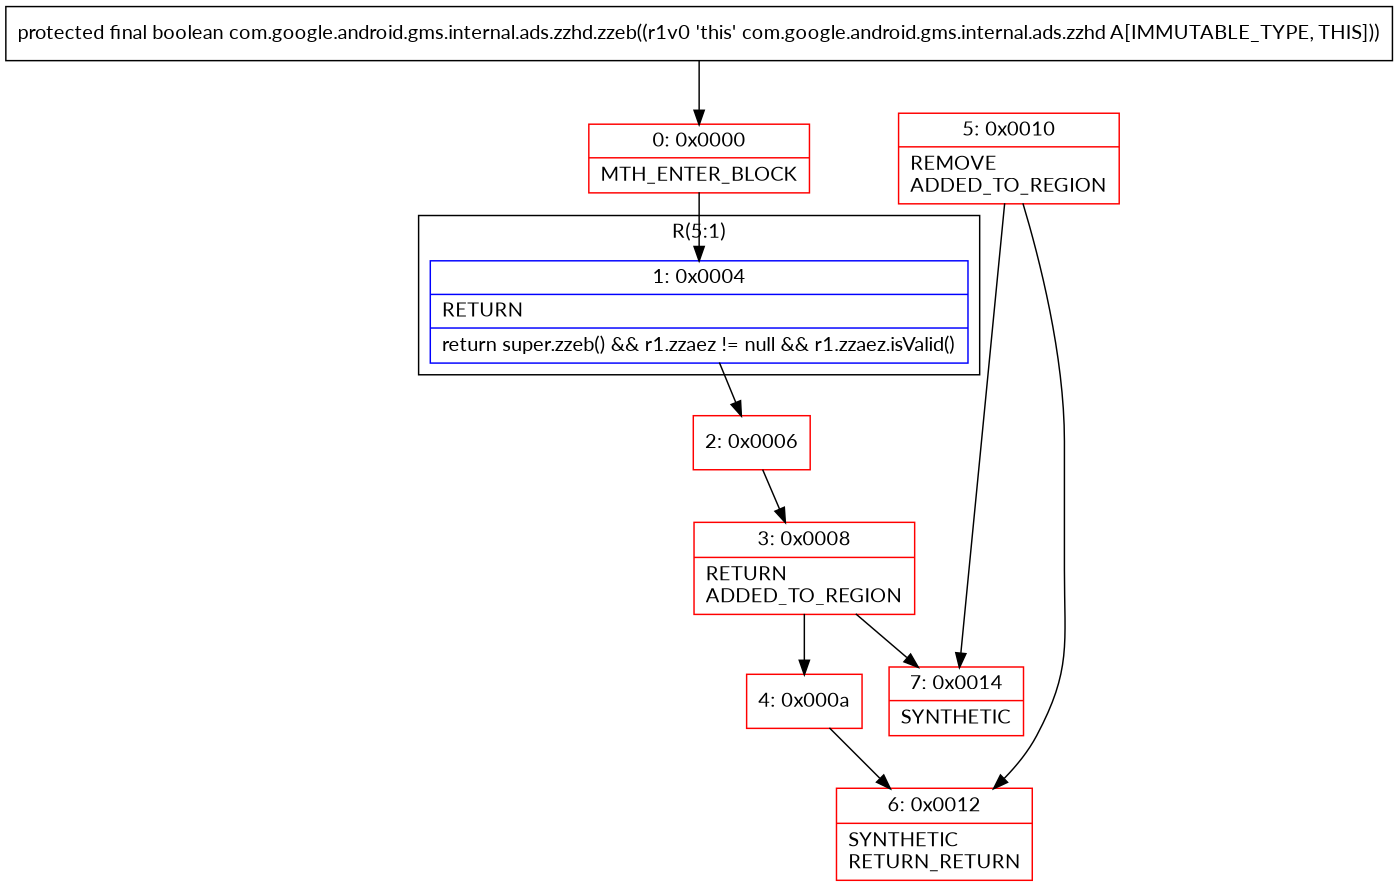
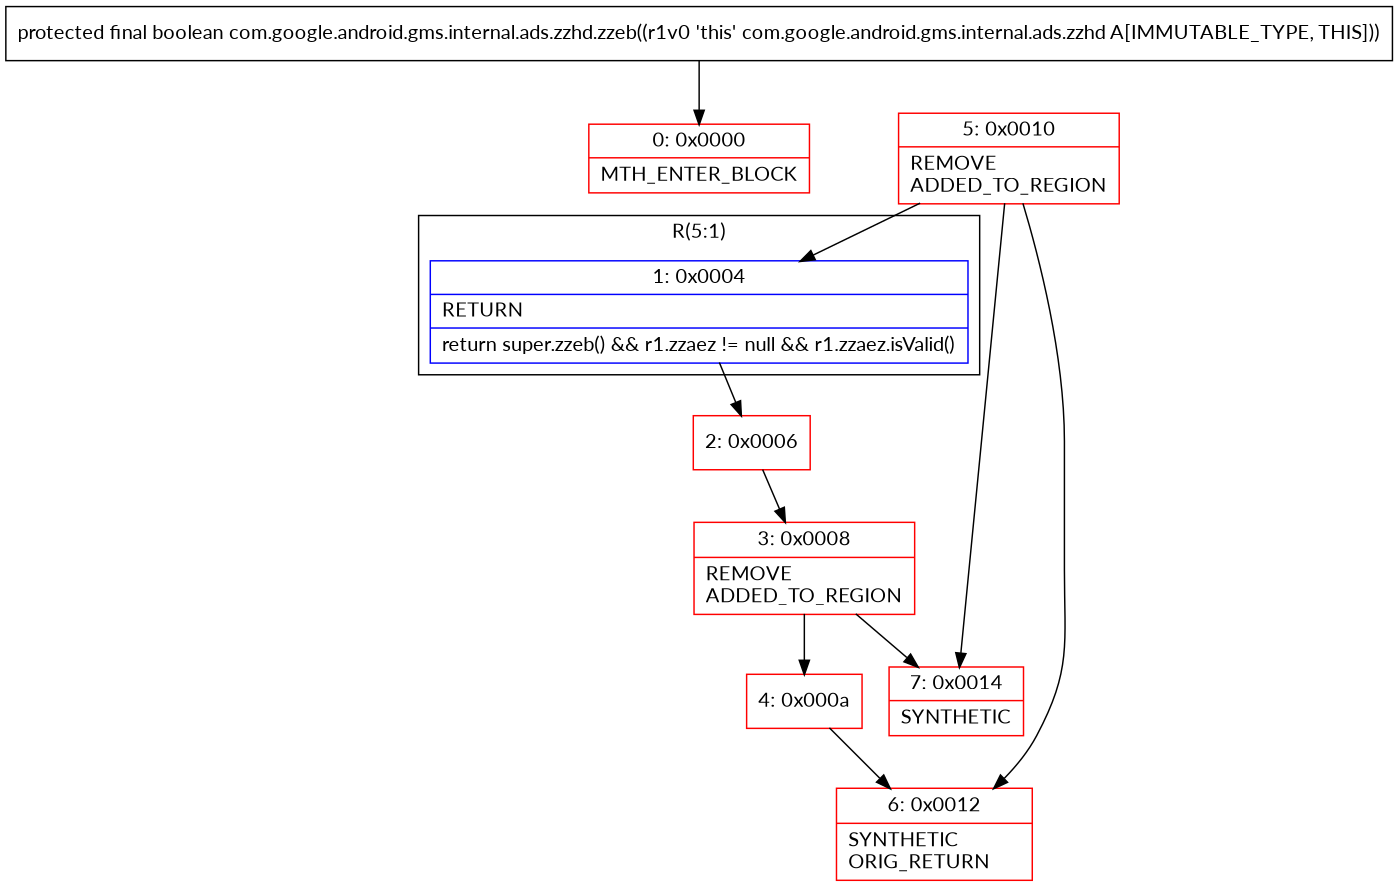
(699, 225) -> (867, 229)
(747, 574) -> (750, 574)
(934, 862) -> (919, 862)
